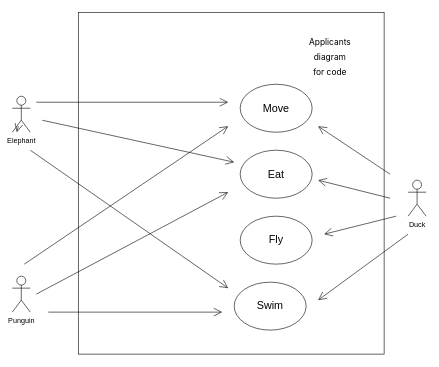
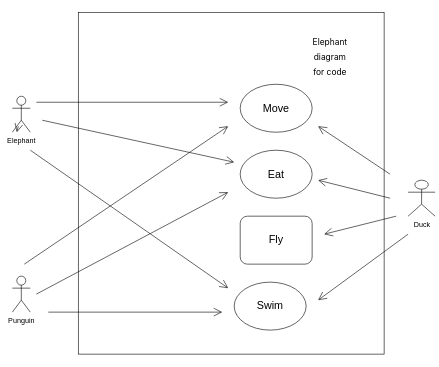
(330, 57) -> (330, 57)
(417, 198) -> (422, 198)
(276, 240) -> (276, 240)
